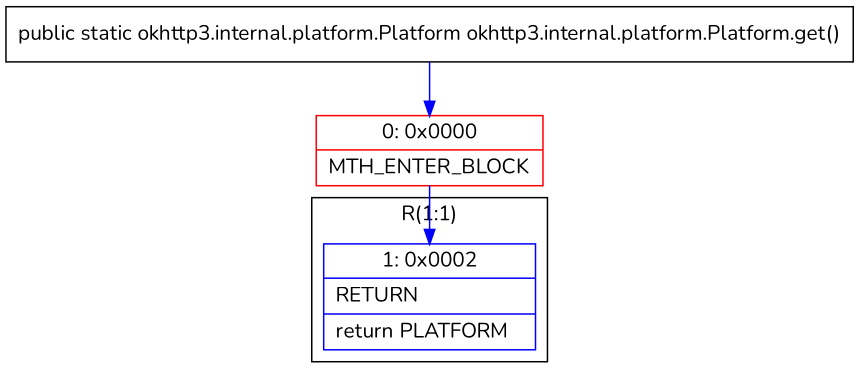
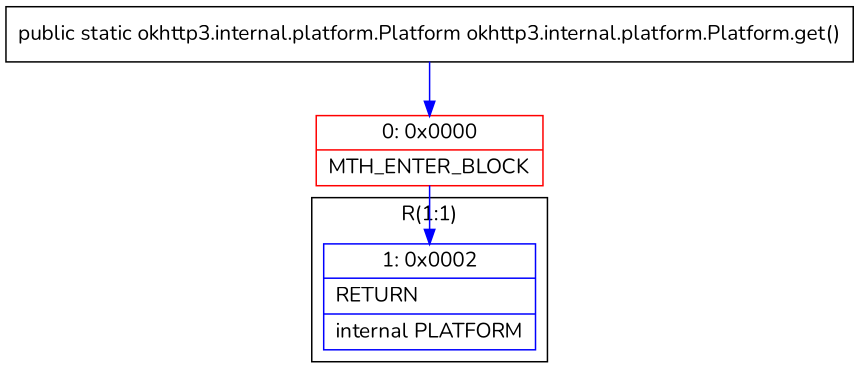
(422, 331) -> (430, 331)
